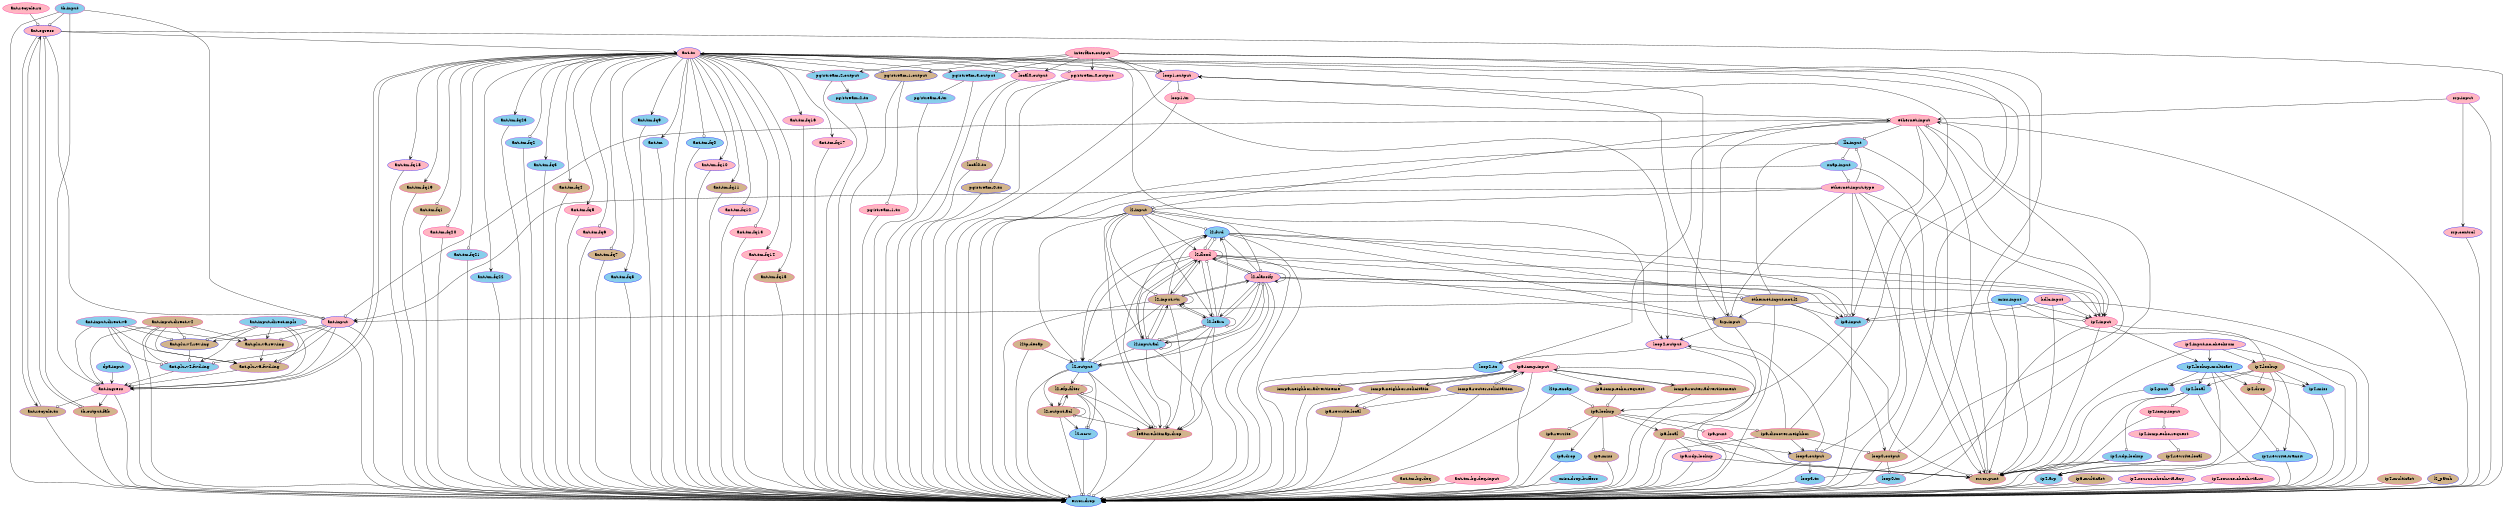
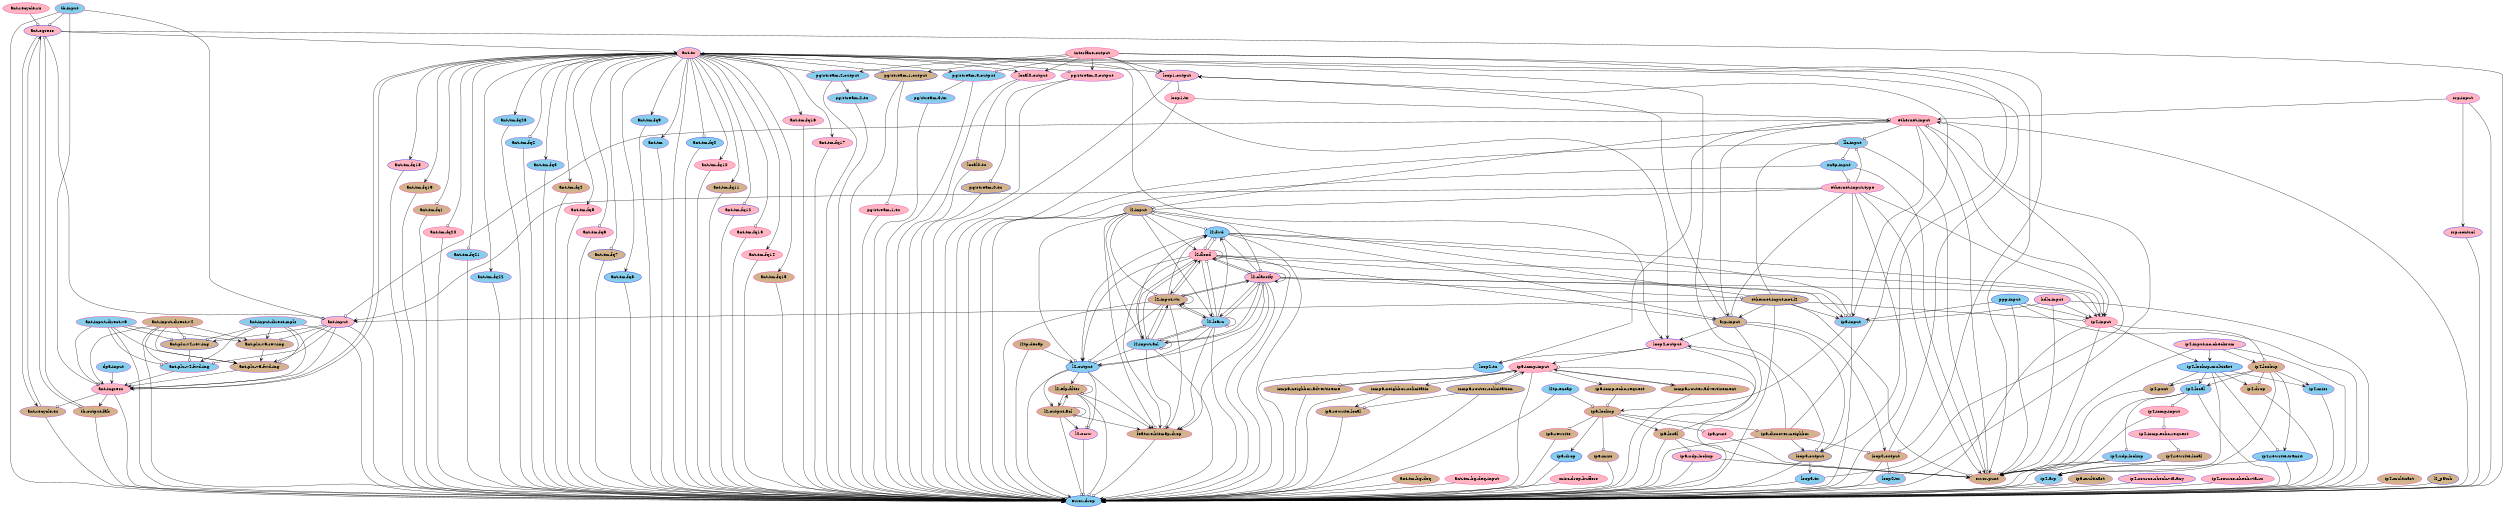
(715, 165) -> (715, 165)
(2010, 300) -> (2010, 300)
(1471, 379) -> (1603, 355)
(2159, 389) -> (2159, 389)
(1084, 434) -> (1084, 434)
(1735, 445) -> (1832, 361)
(1579, 479) -> (1579, 479)
